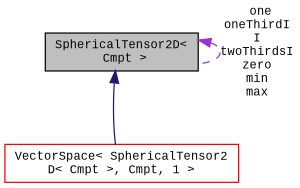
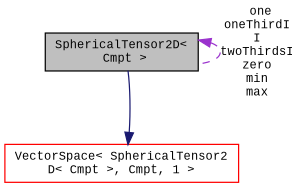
(114, 114) -> (130, 101)
